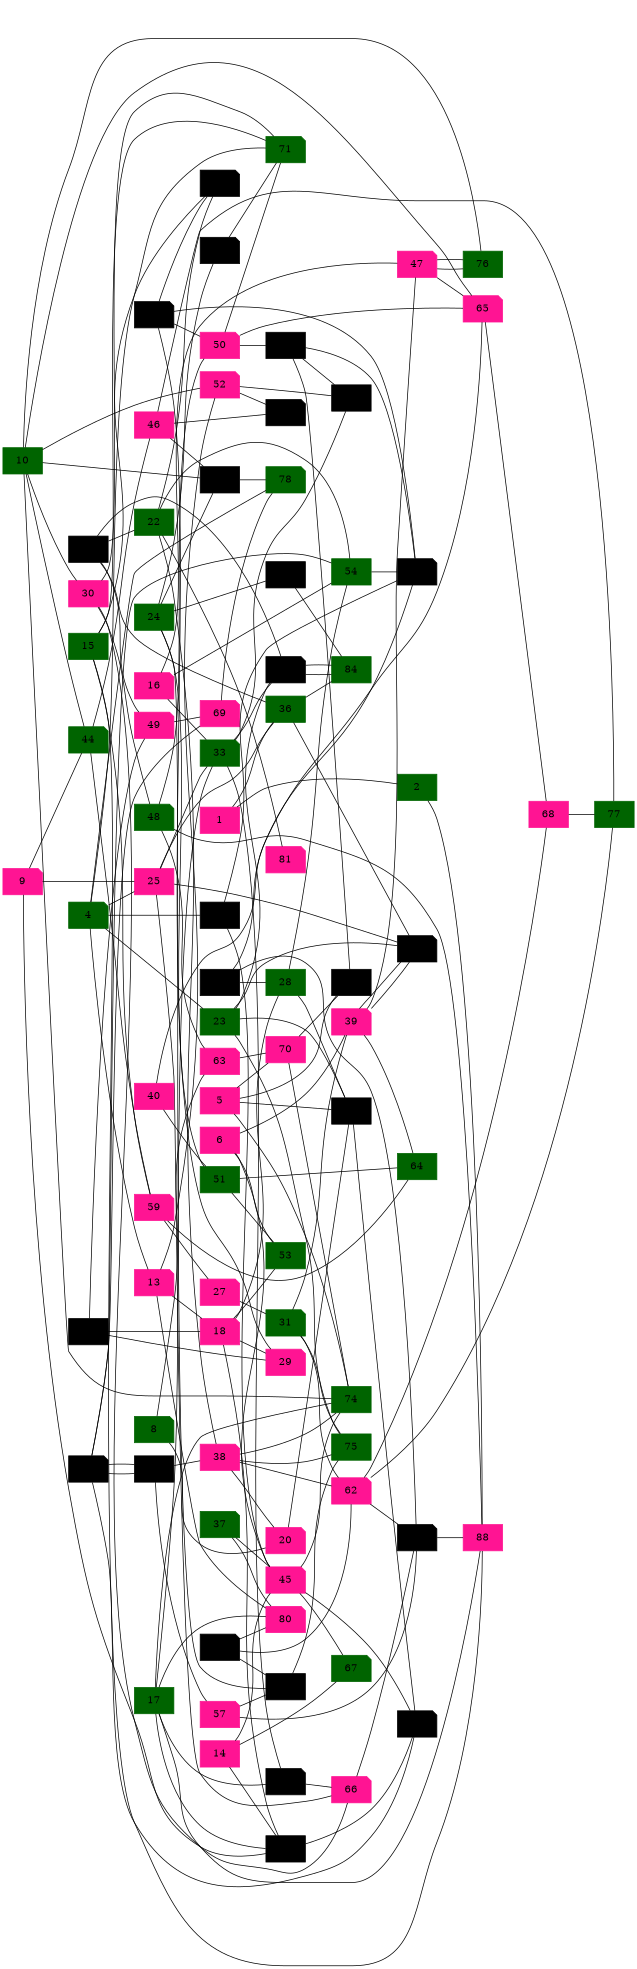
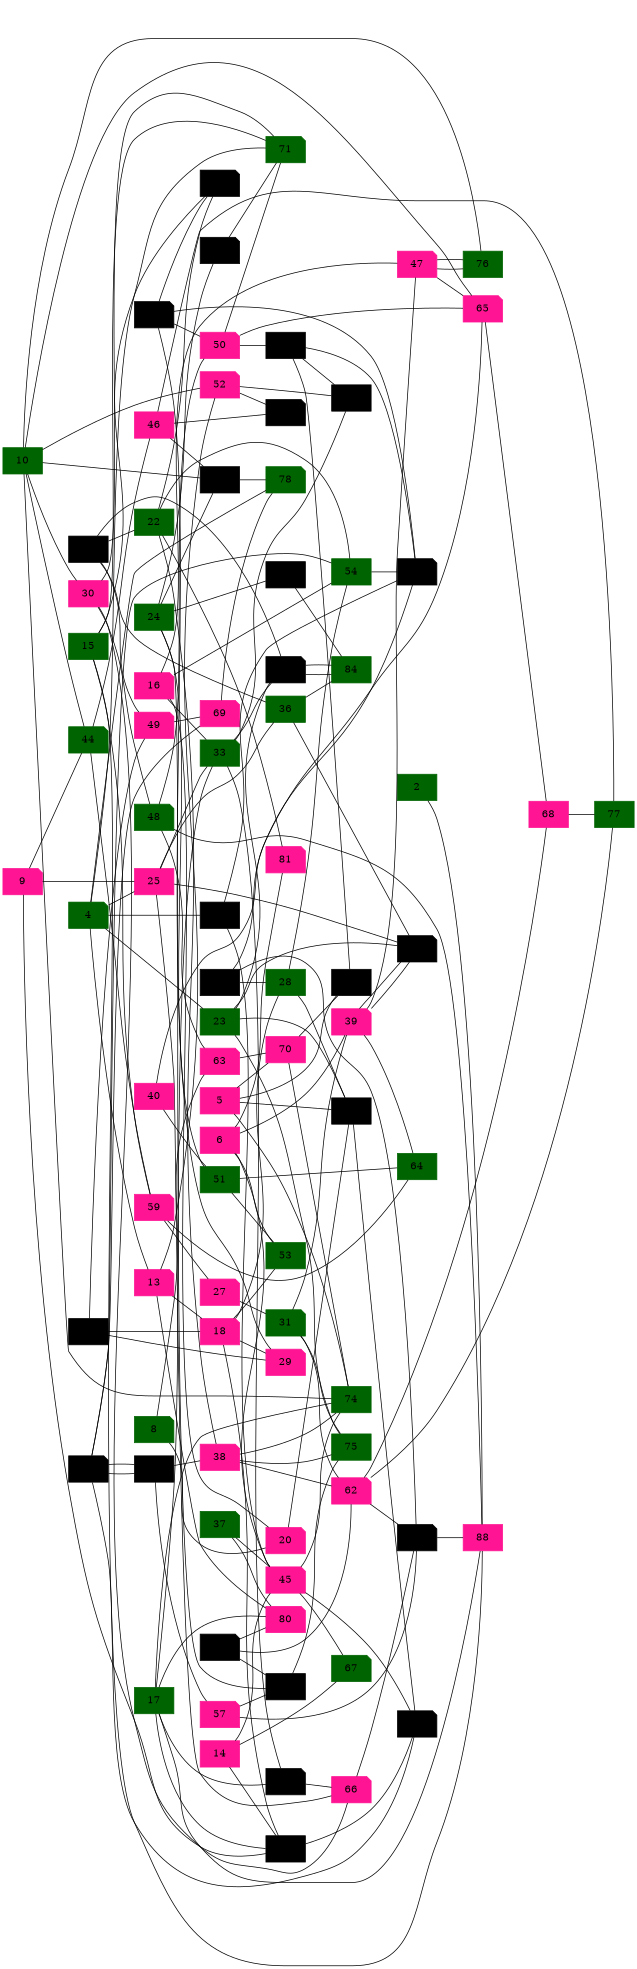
(220, 820) -> none
none -> (262, 1002)
(261, 1511) -> (183, 1196)
